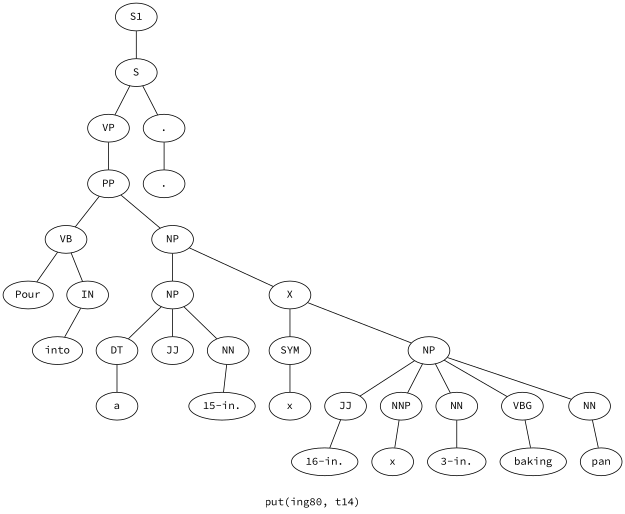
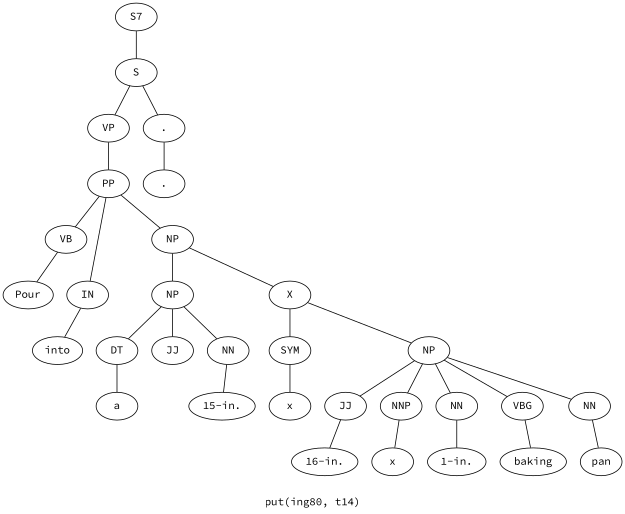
(136, 17) -> (136, 17)
(77, 267) -> (98, 239)
(457, 462) -> (457, 462)
